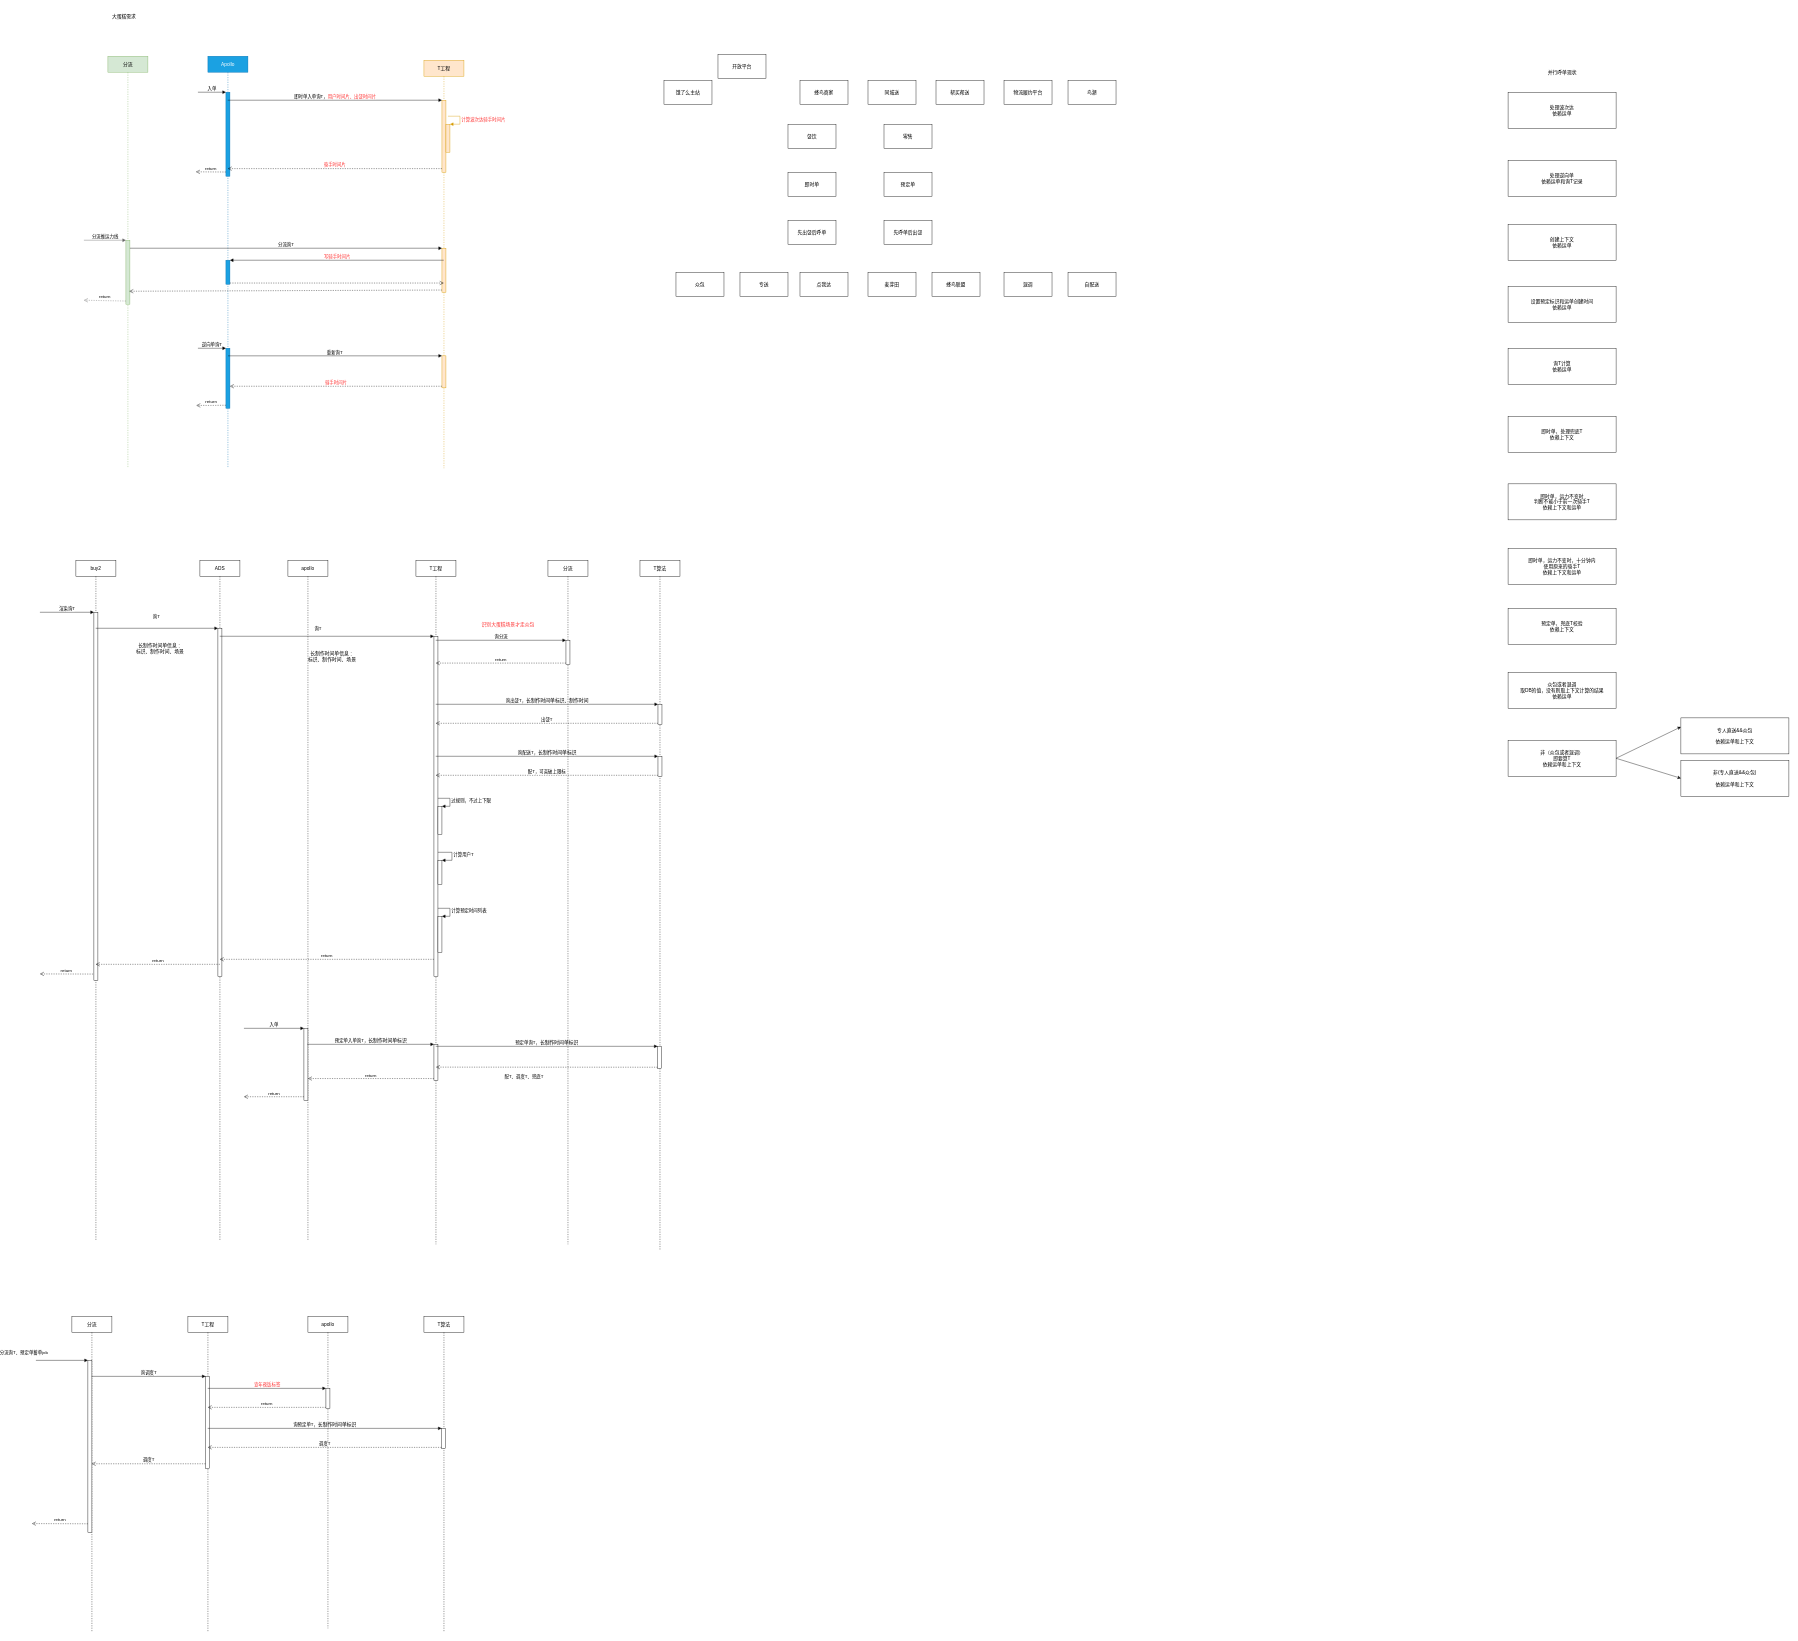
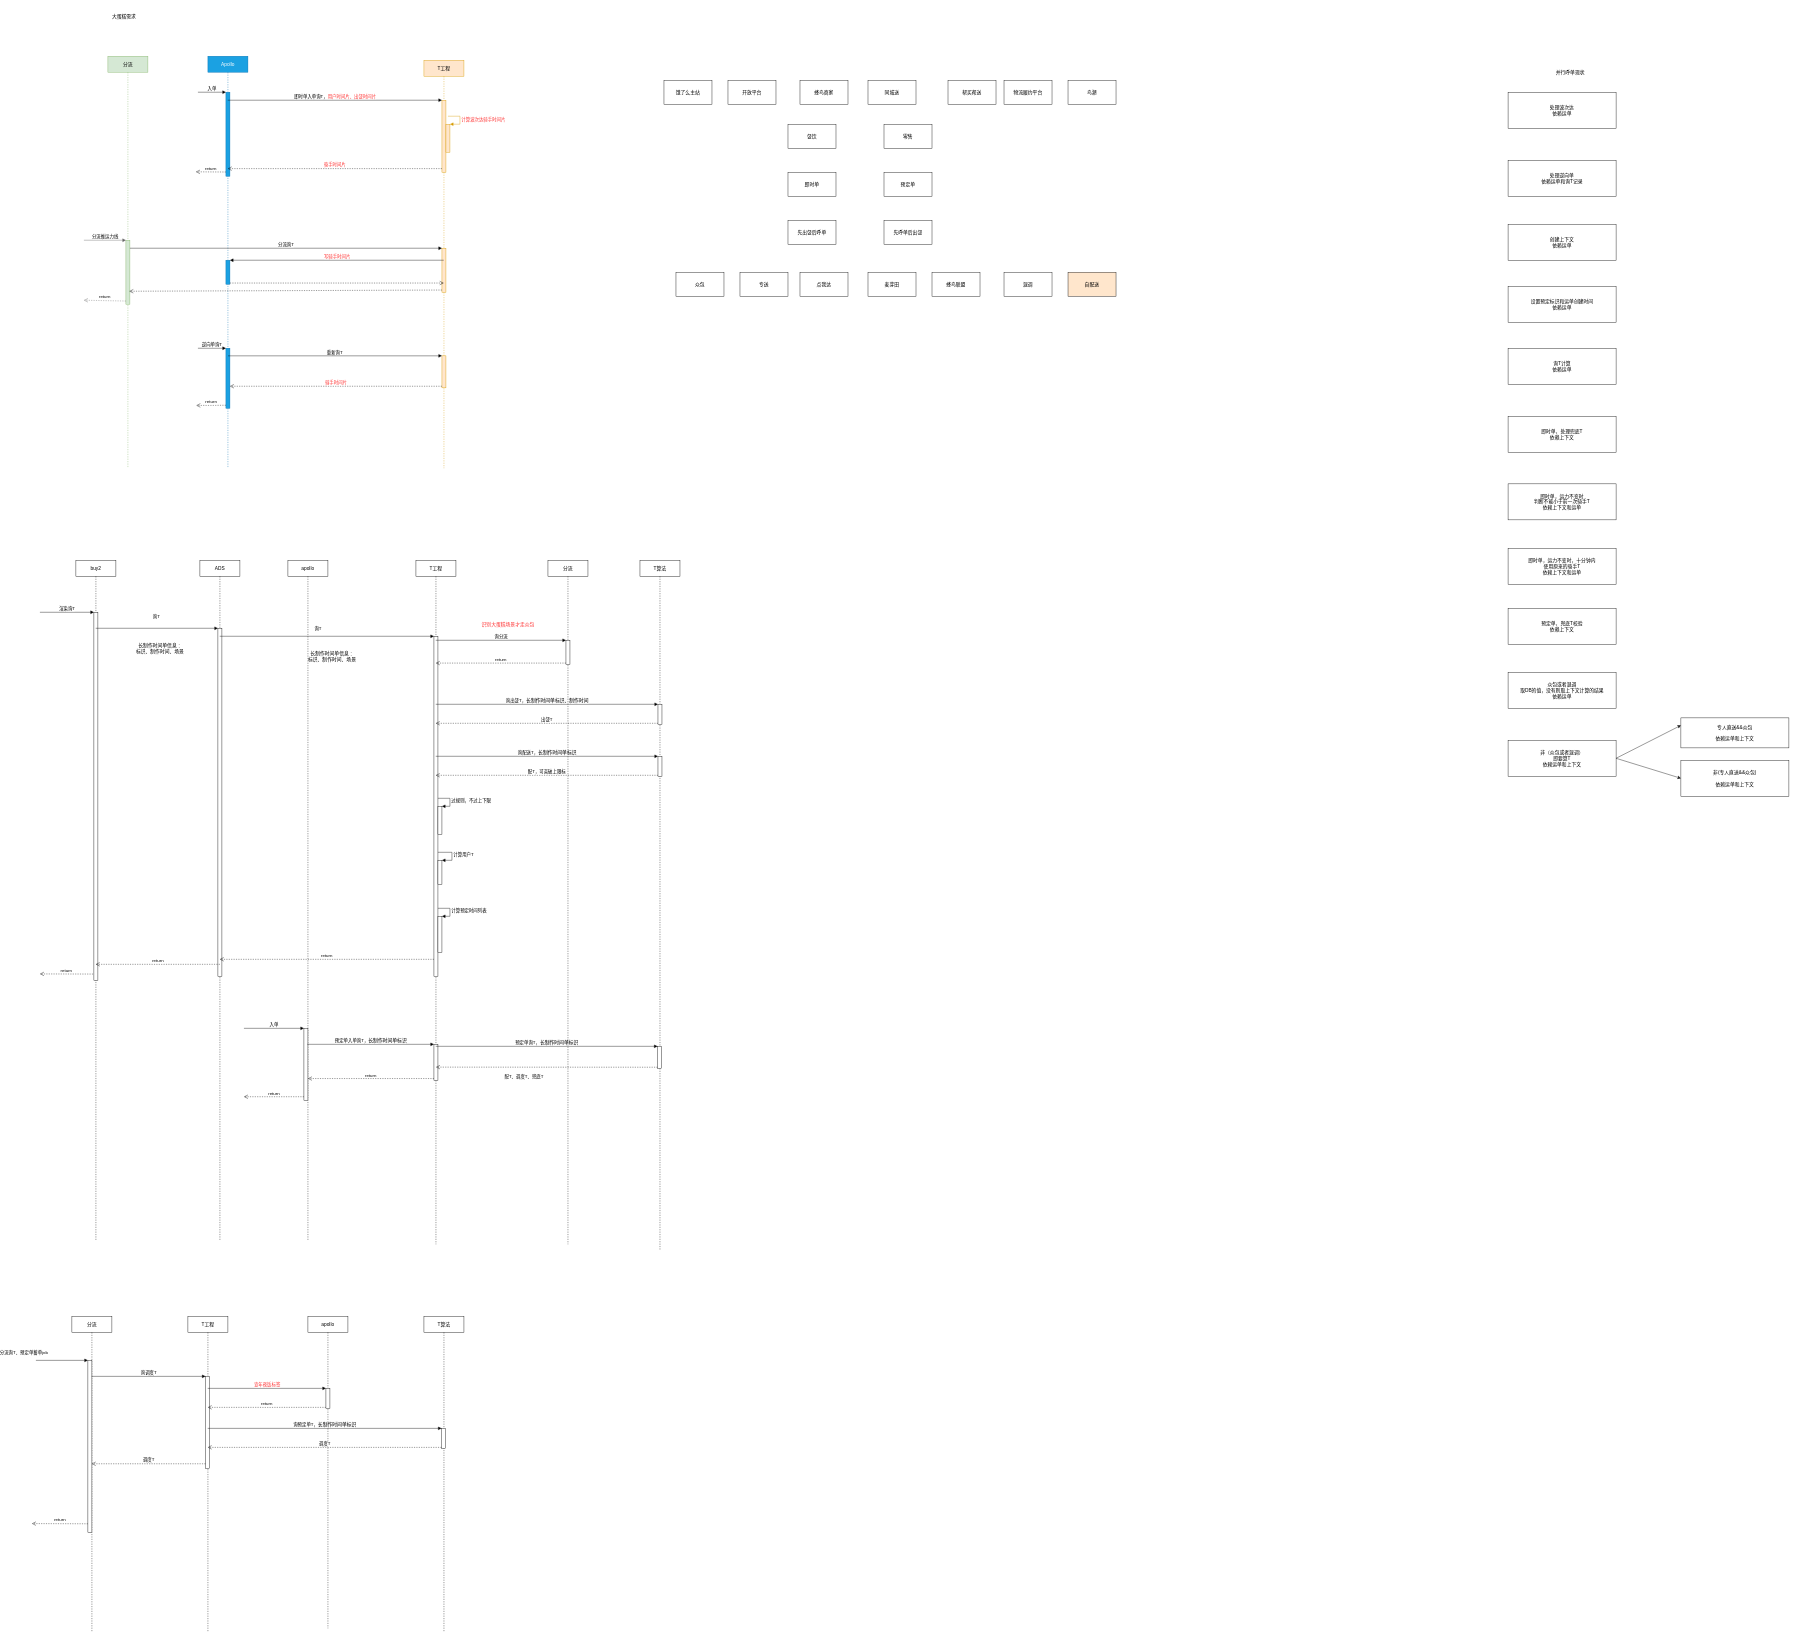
(742, 66) -> (752, 92)
(1562, 72) -> (1570, 72)
(960, 92) -> (972, 92)
(1092, 284) -> (1092, 284)
(1735, 736) -> (1735, 733)
